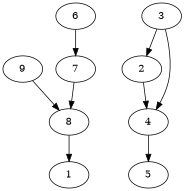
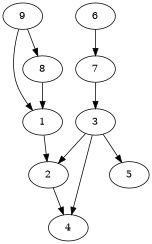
none -> (14, 68)
(73, 92) -> (96, 92)
none -> (45, 145)
(148, 145) -> (110, 145)
